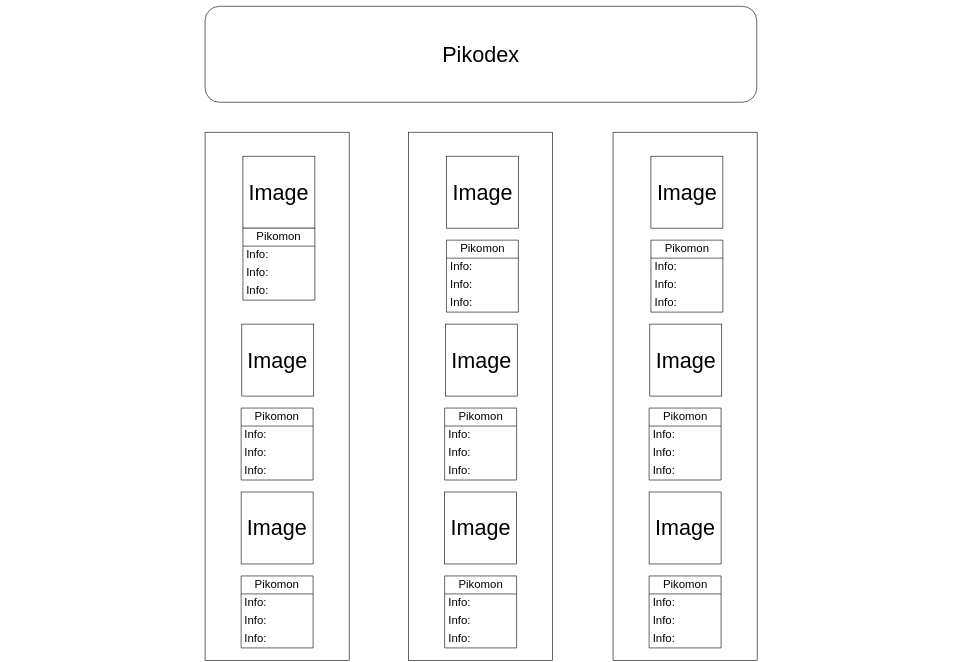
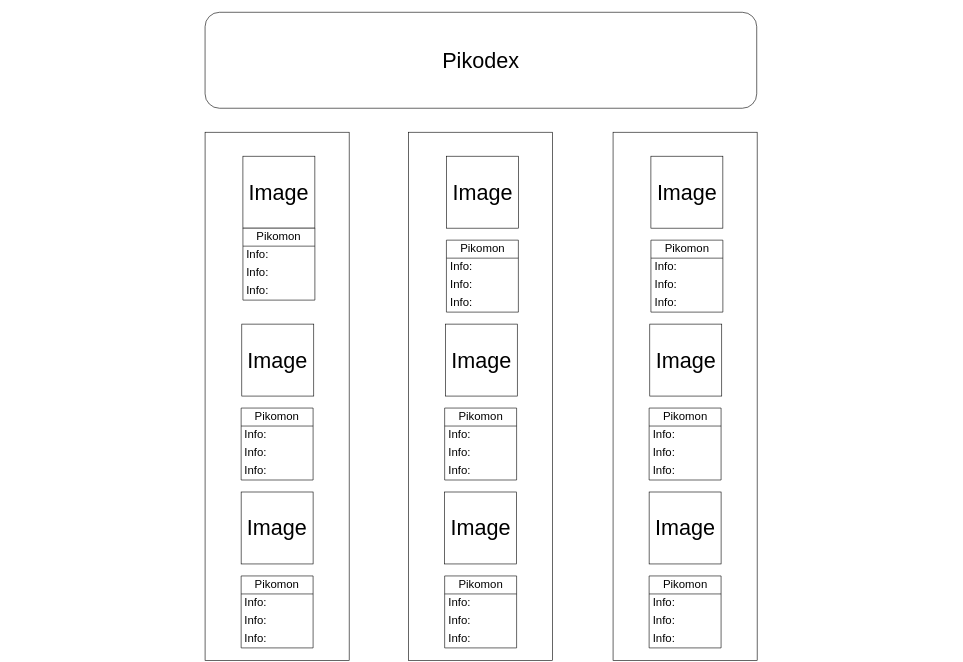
(481, 54) -> (481, 60)
